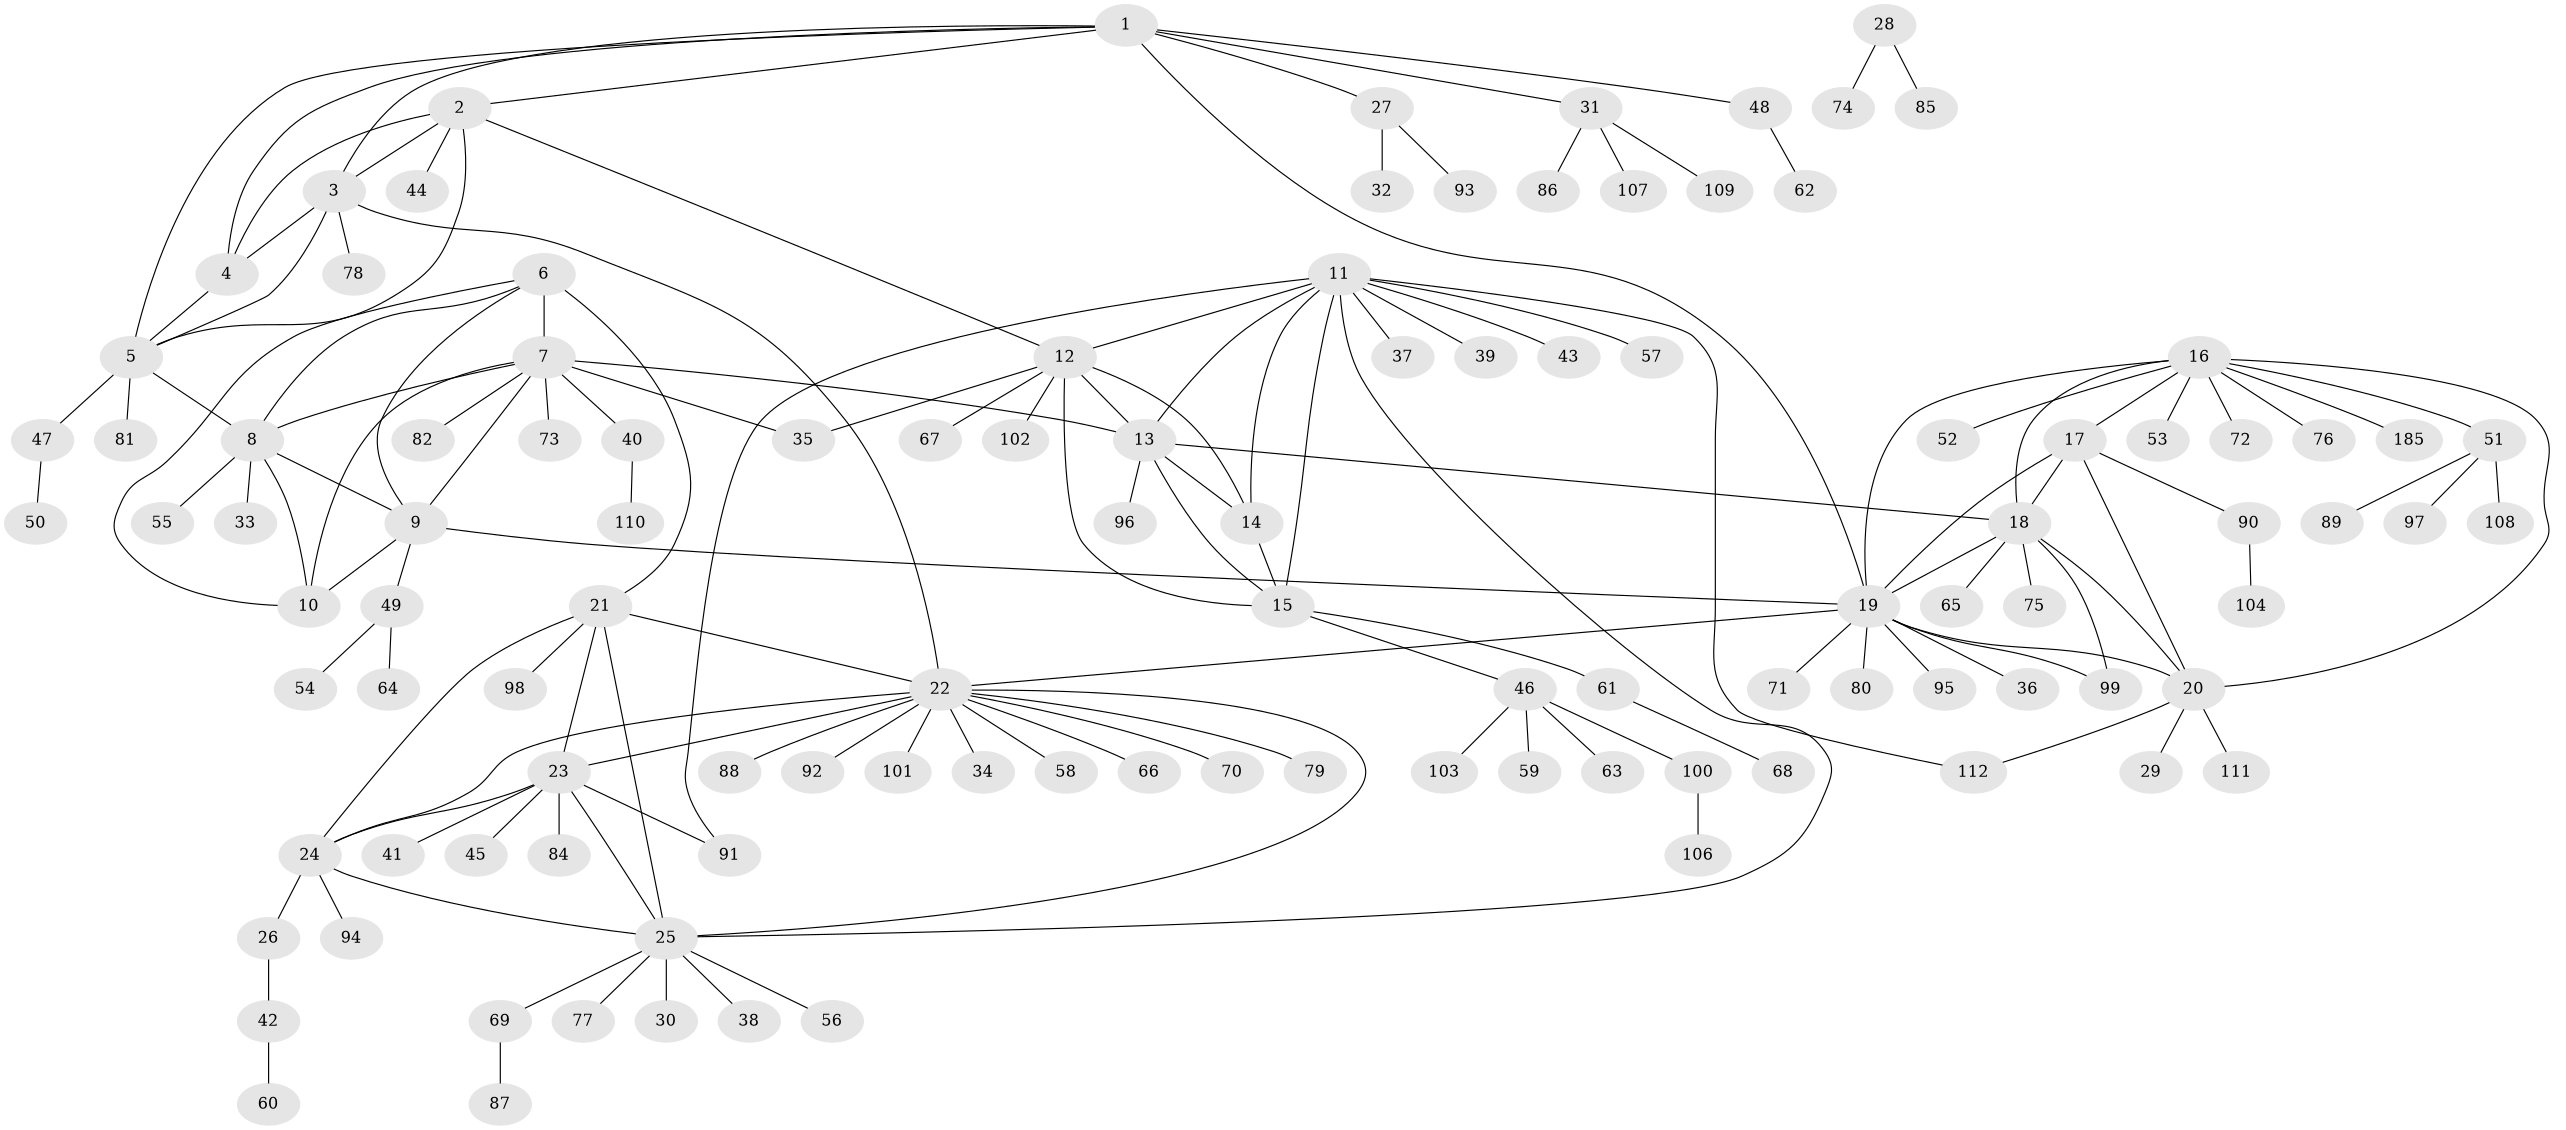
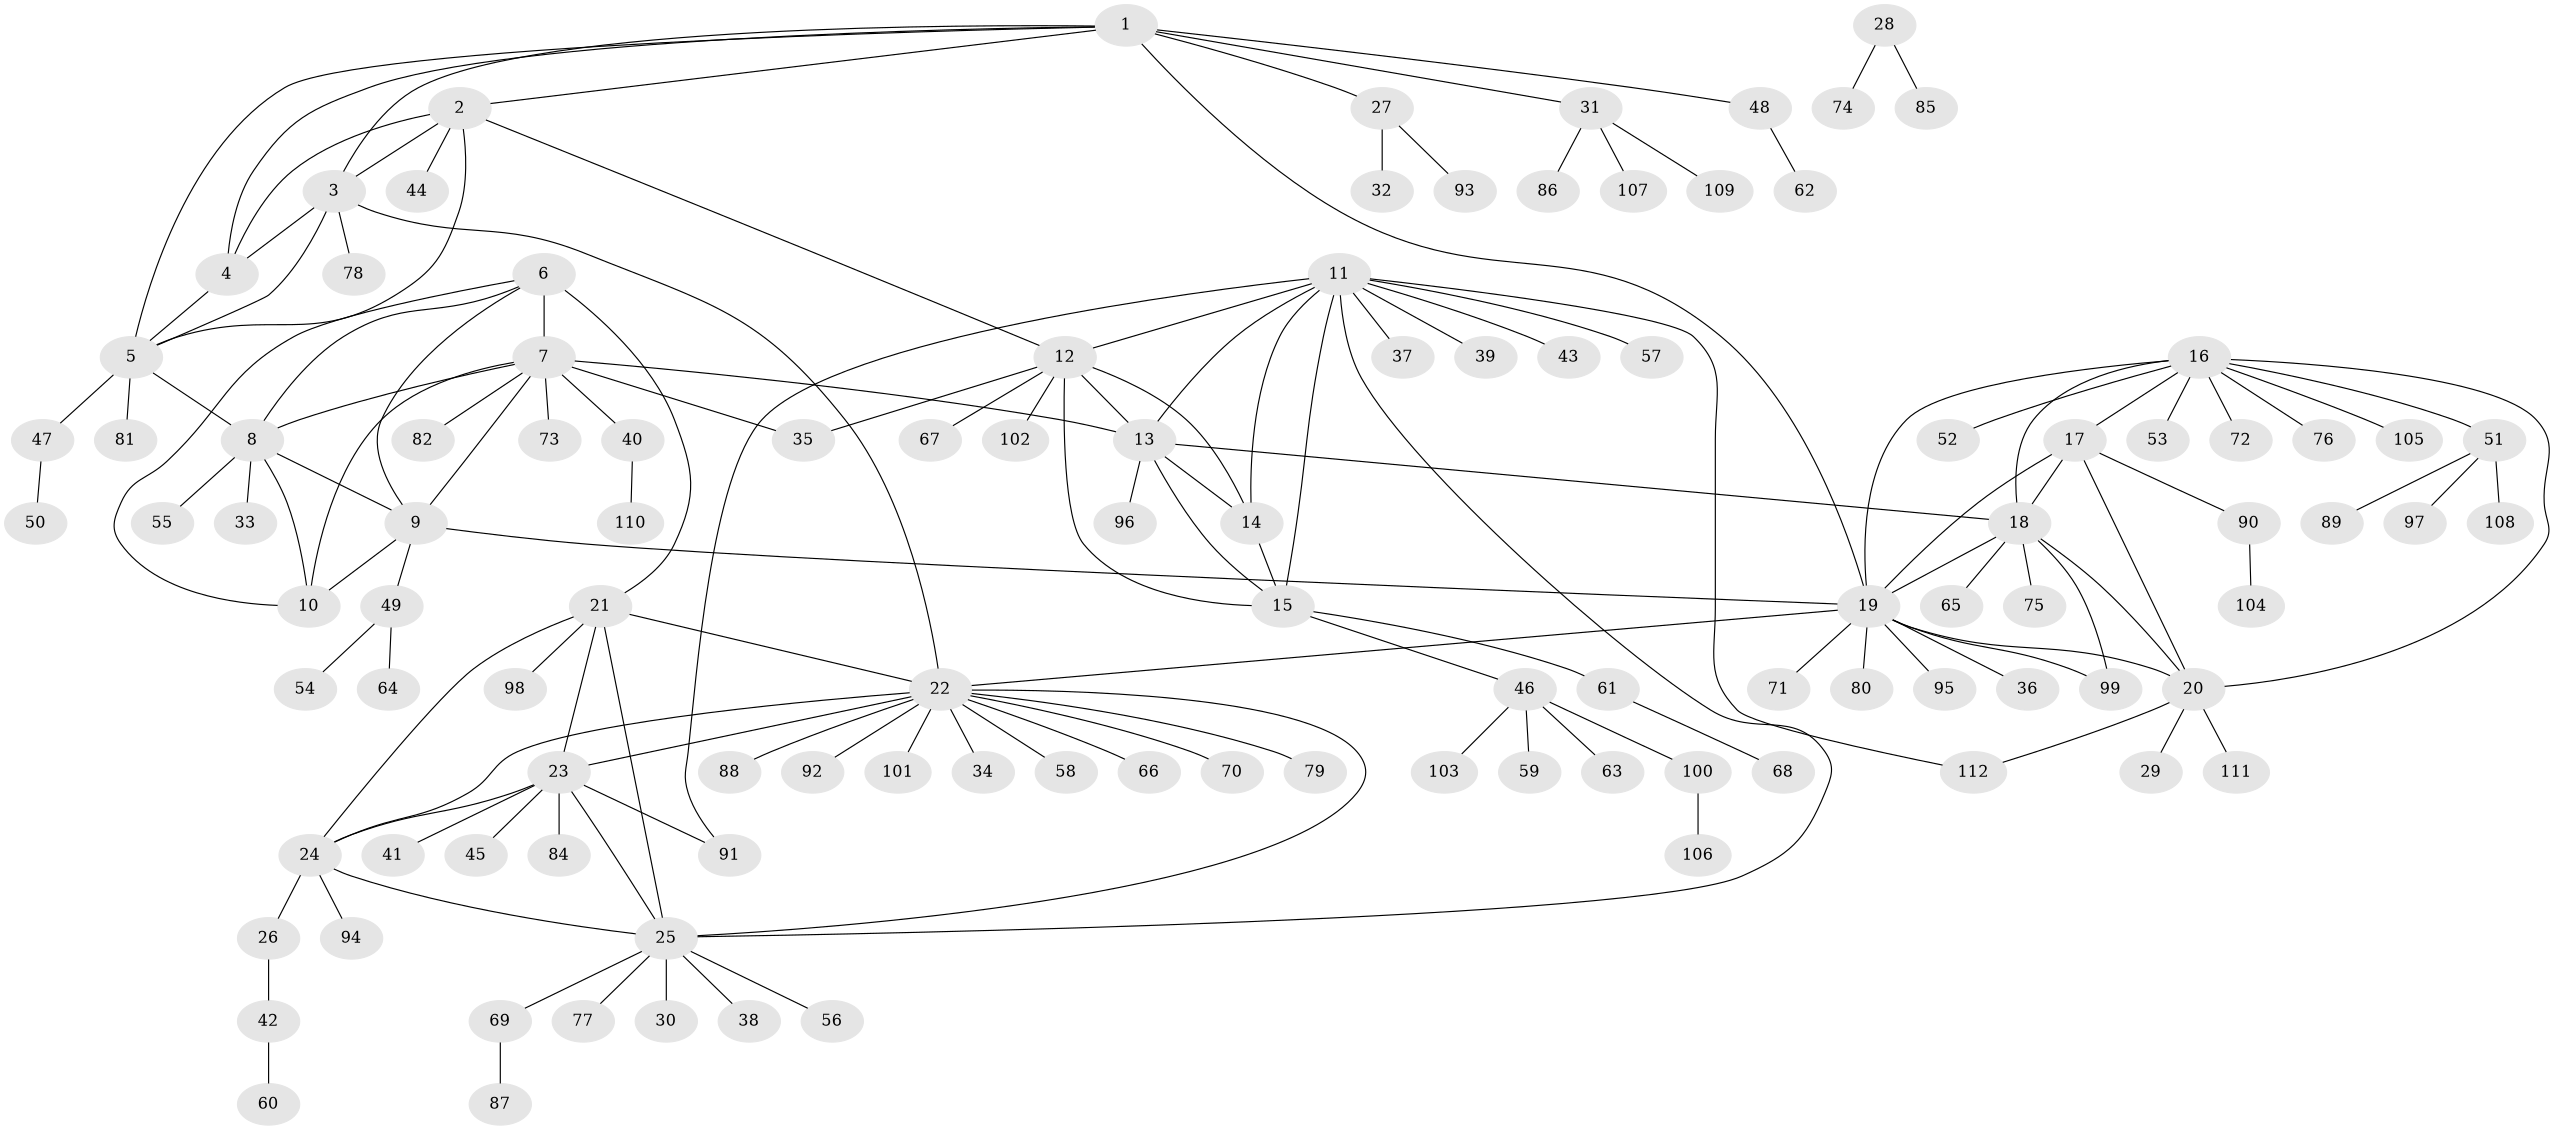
(2409, 440) -> (2409, 440)
